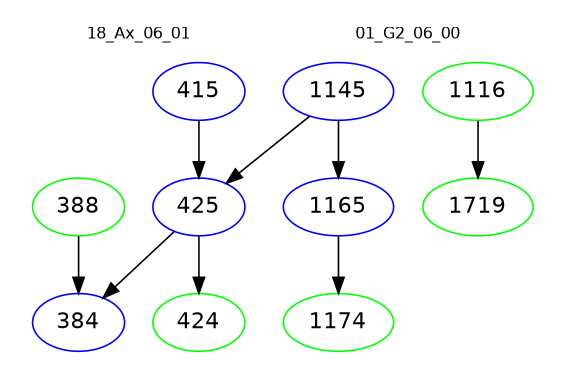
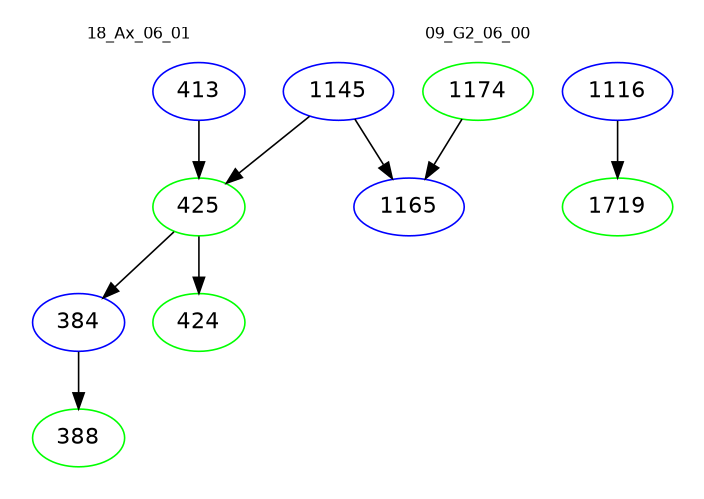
(408, 34) -> (478, 34)
(199, 91) -> (199, 91)
(478, 91) -> (618, 91)
(199, 207) -> (199, 207)
(79, 257) -> (79, 372)
(338, 257) -> (448, 142)
